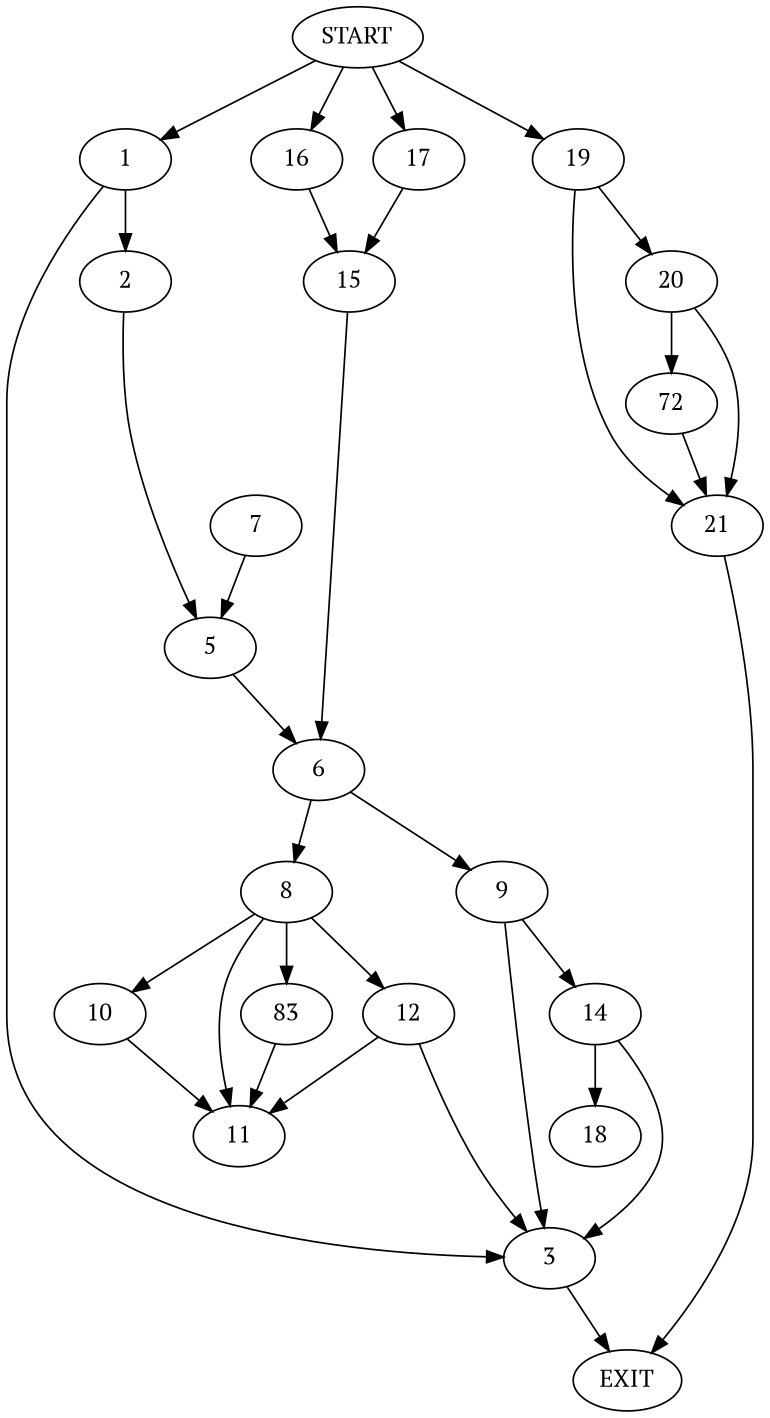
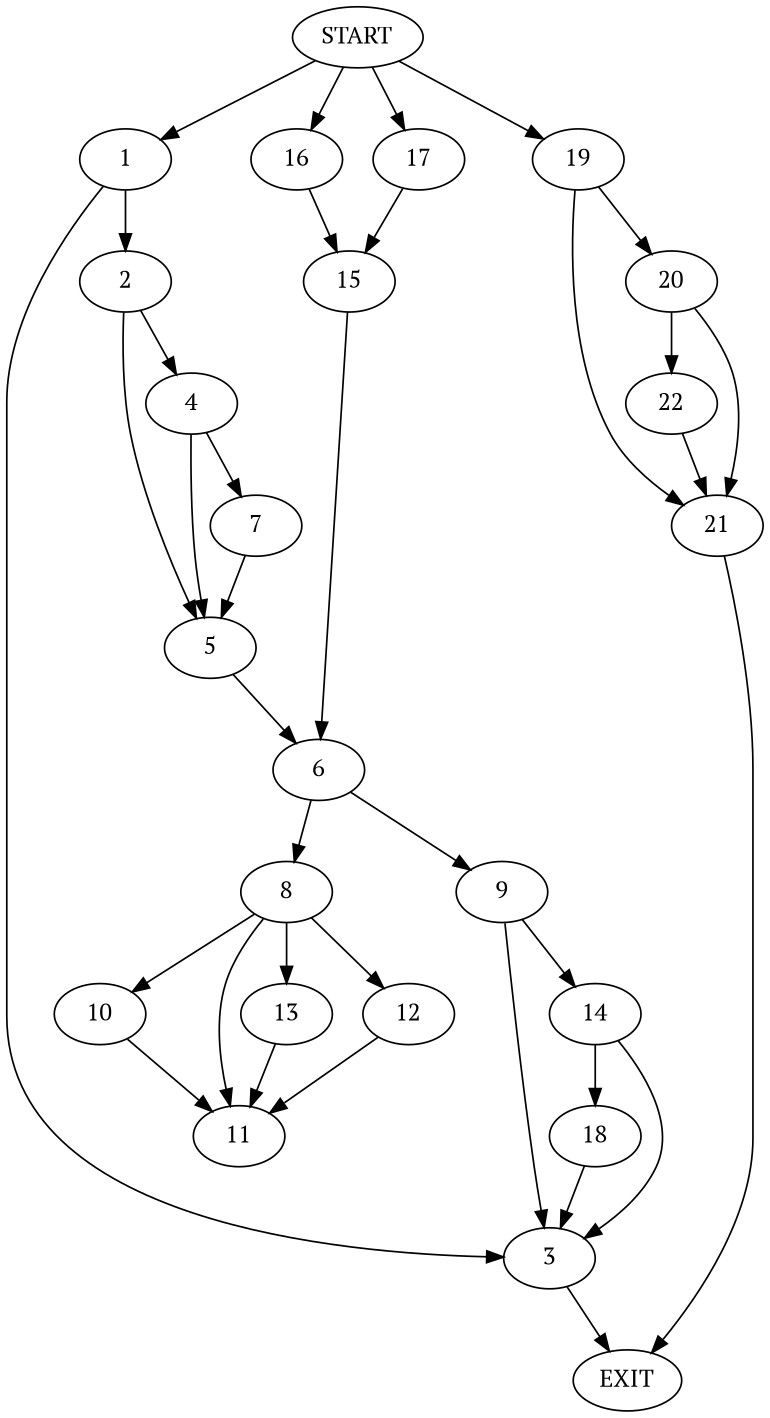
none -> (192, 404)
(672, 404) -> (672, 404)
(287, 1014) -> (287, 1014)
(460, 1135) -> (576, 1189)
